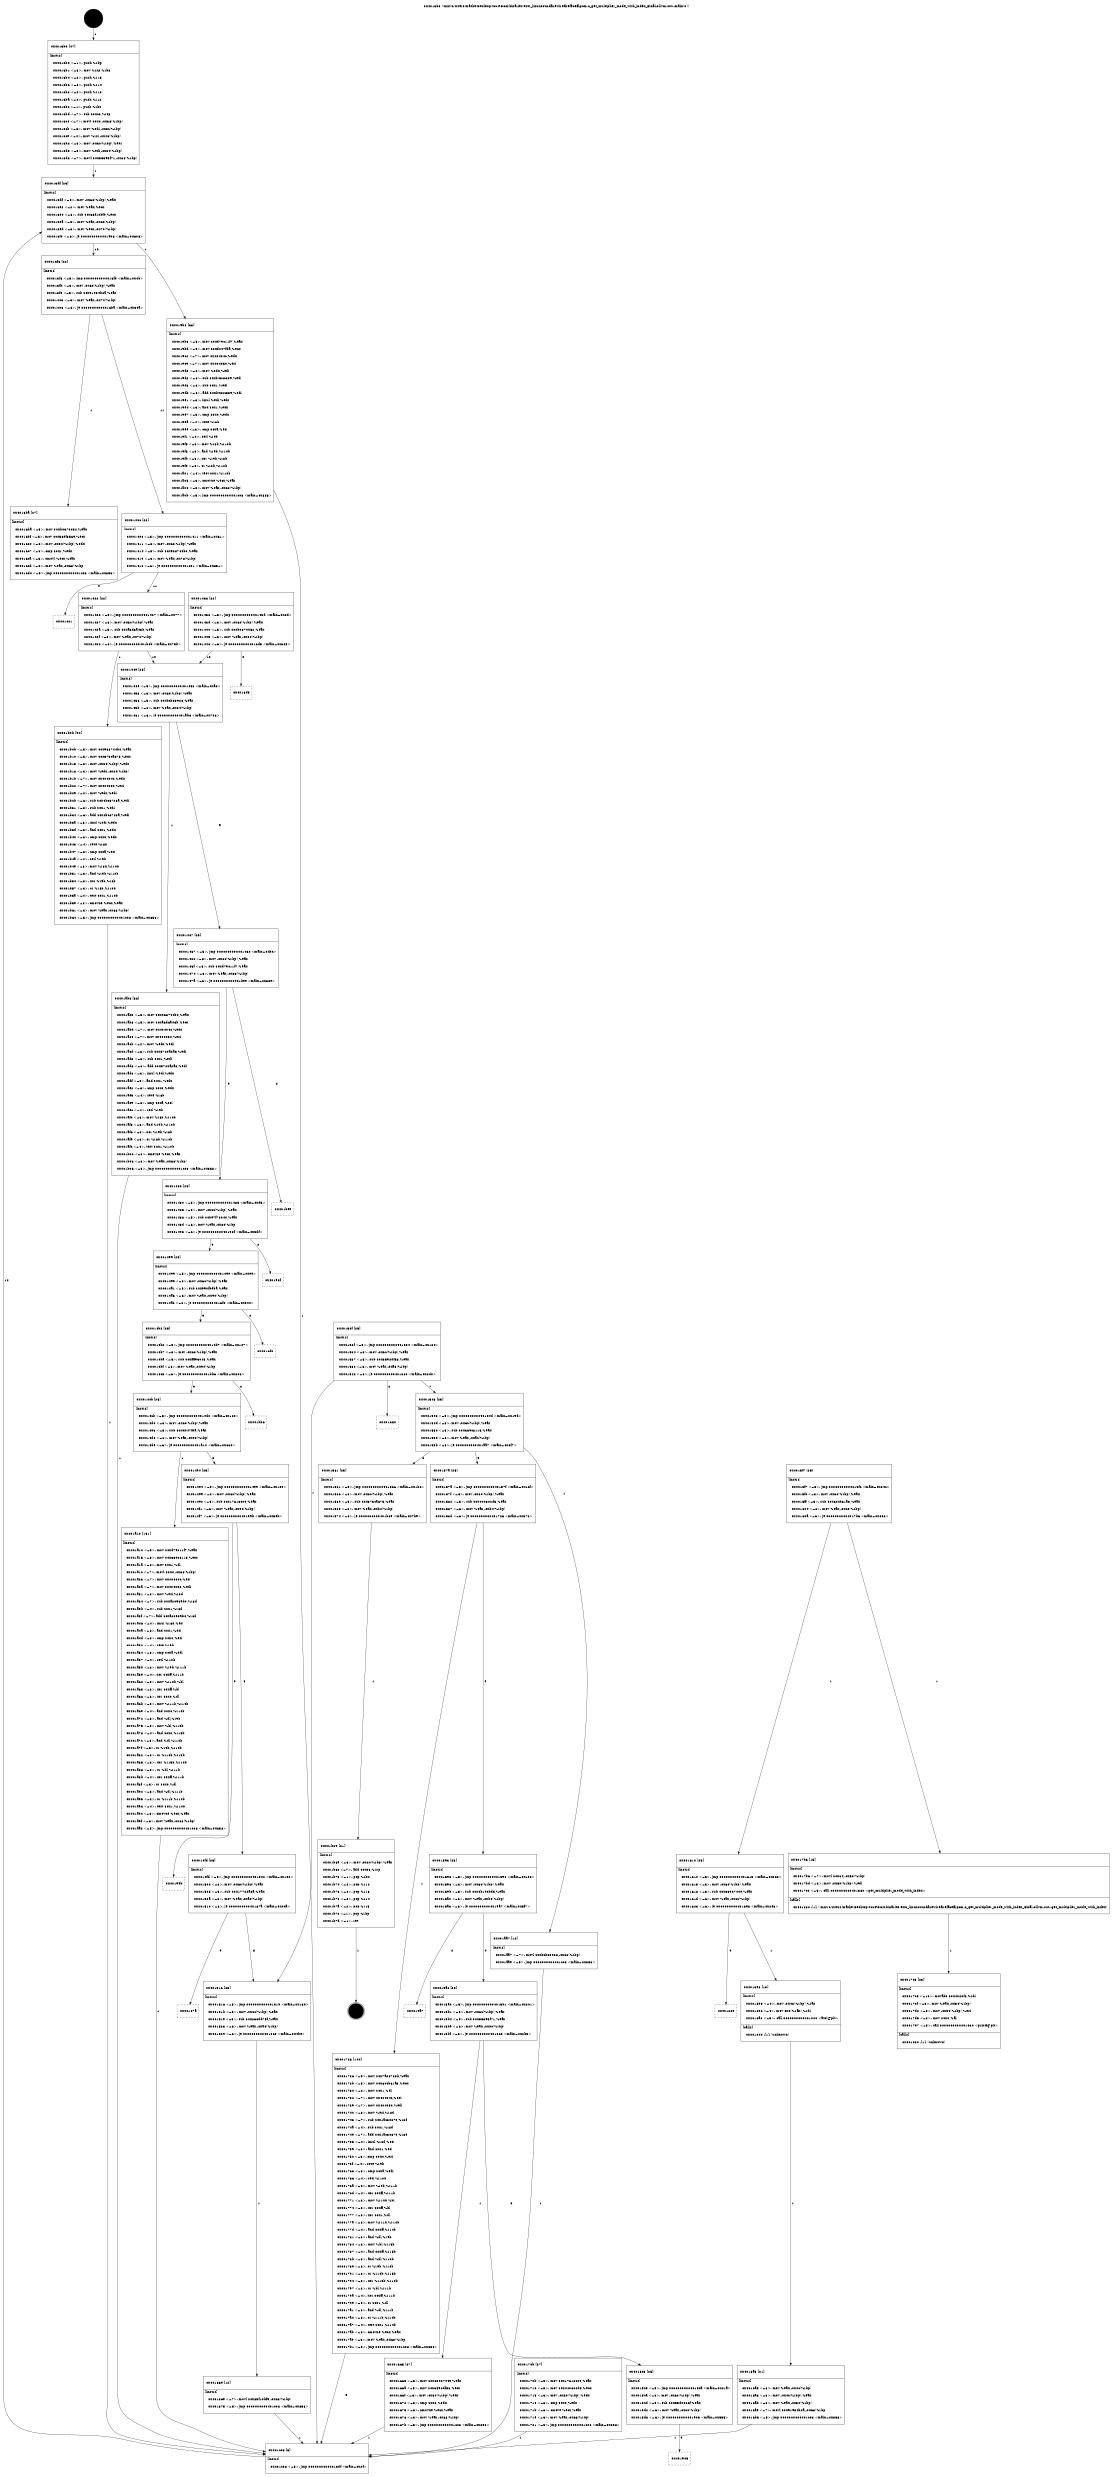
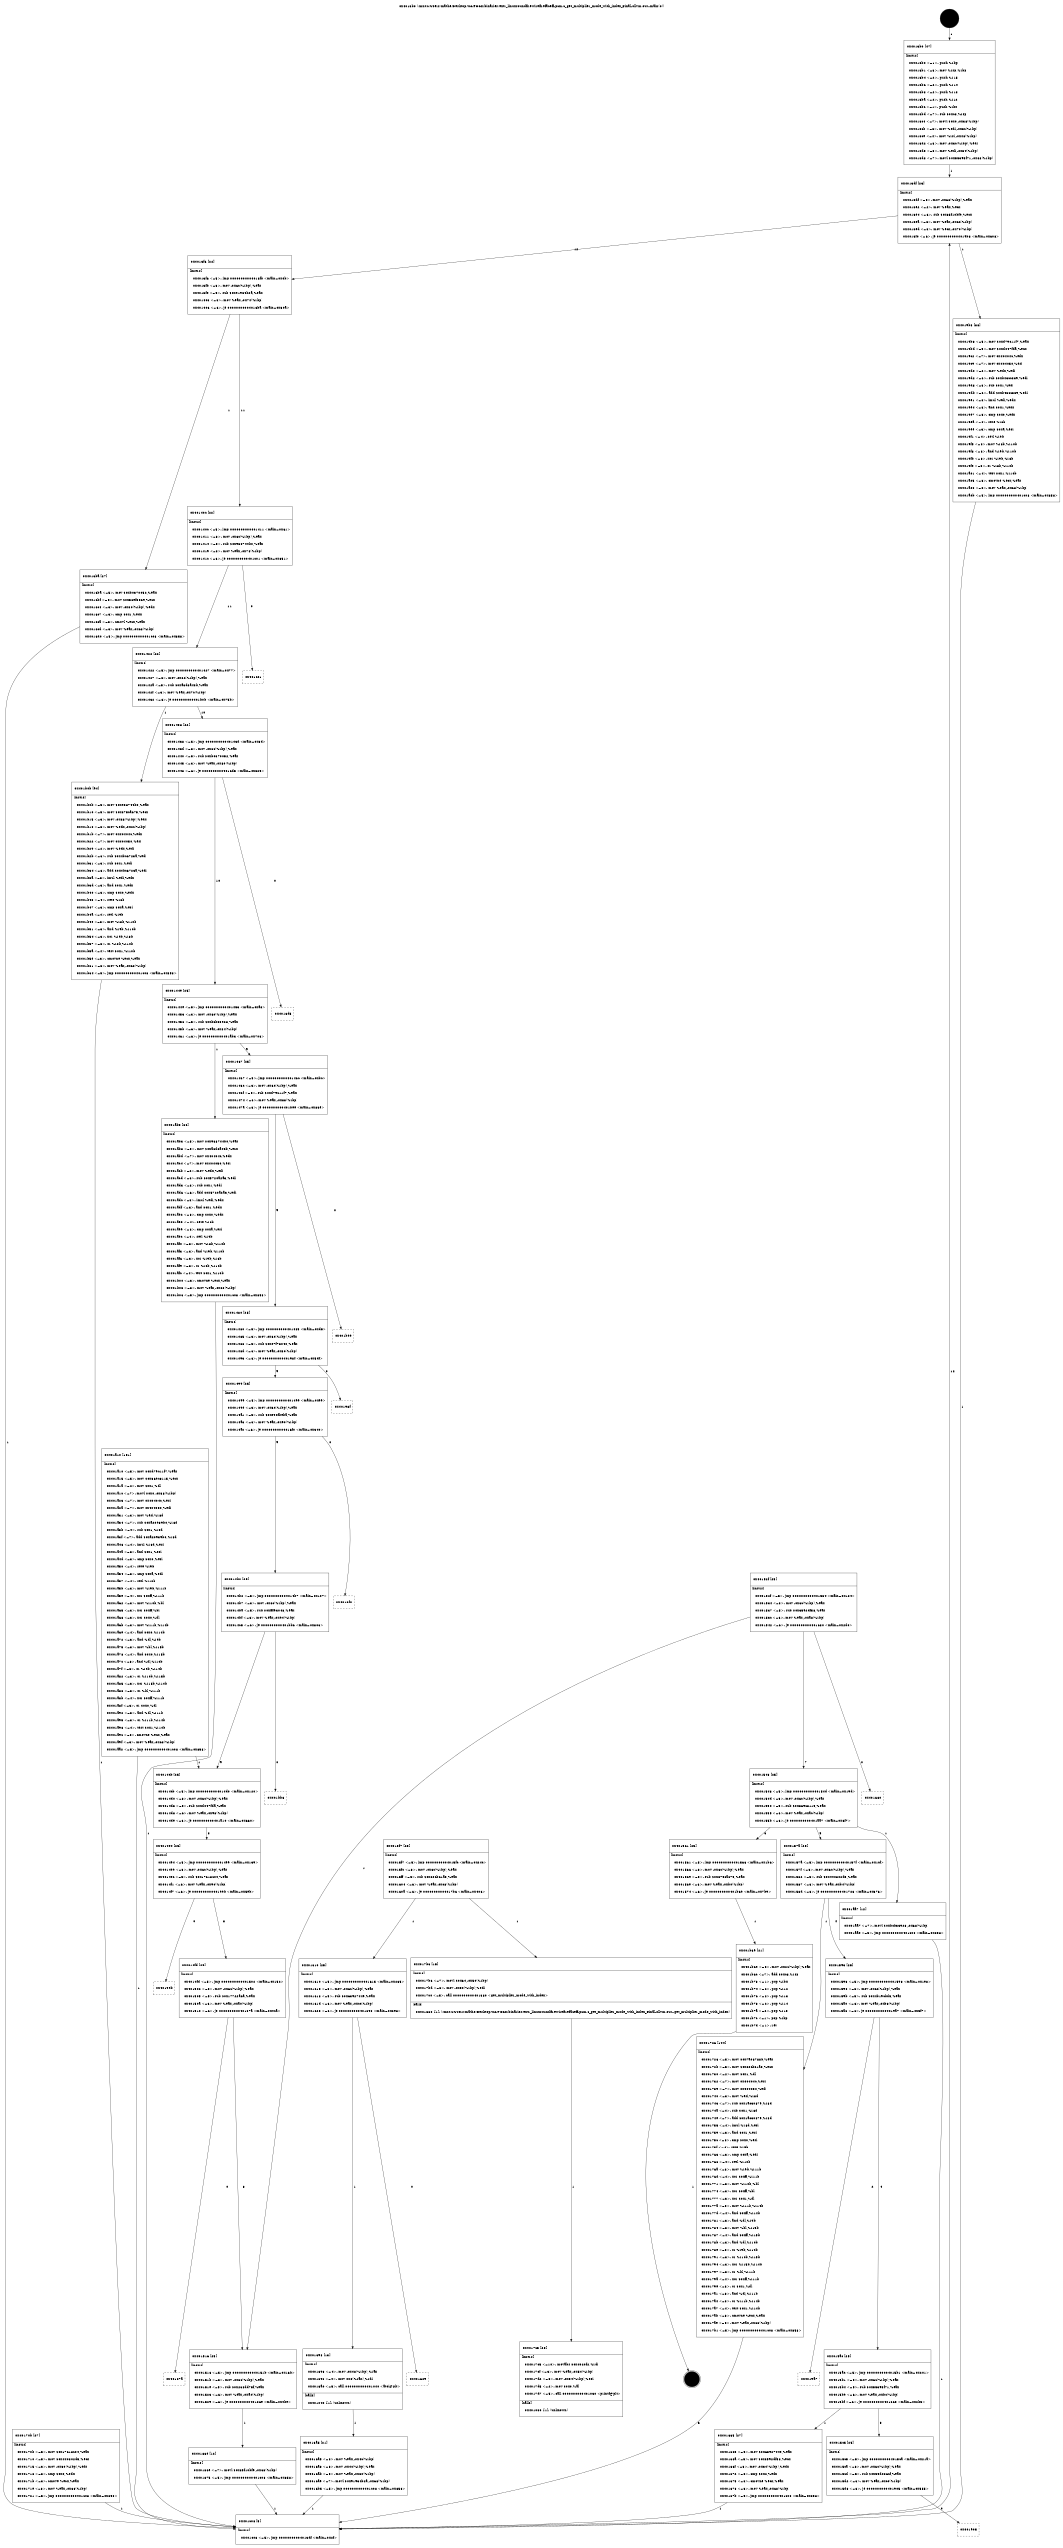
(150, 656) -> (200, 712)
(177, 1488) -> (197, 1762)
none -> (6, 1662)
